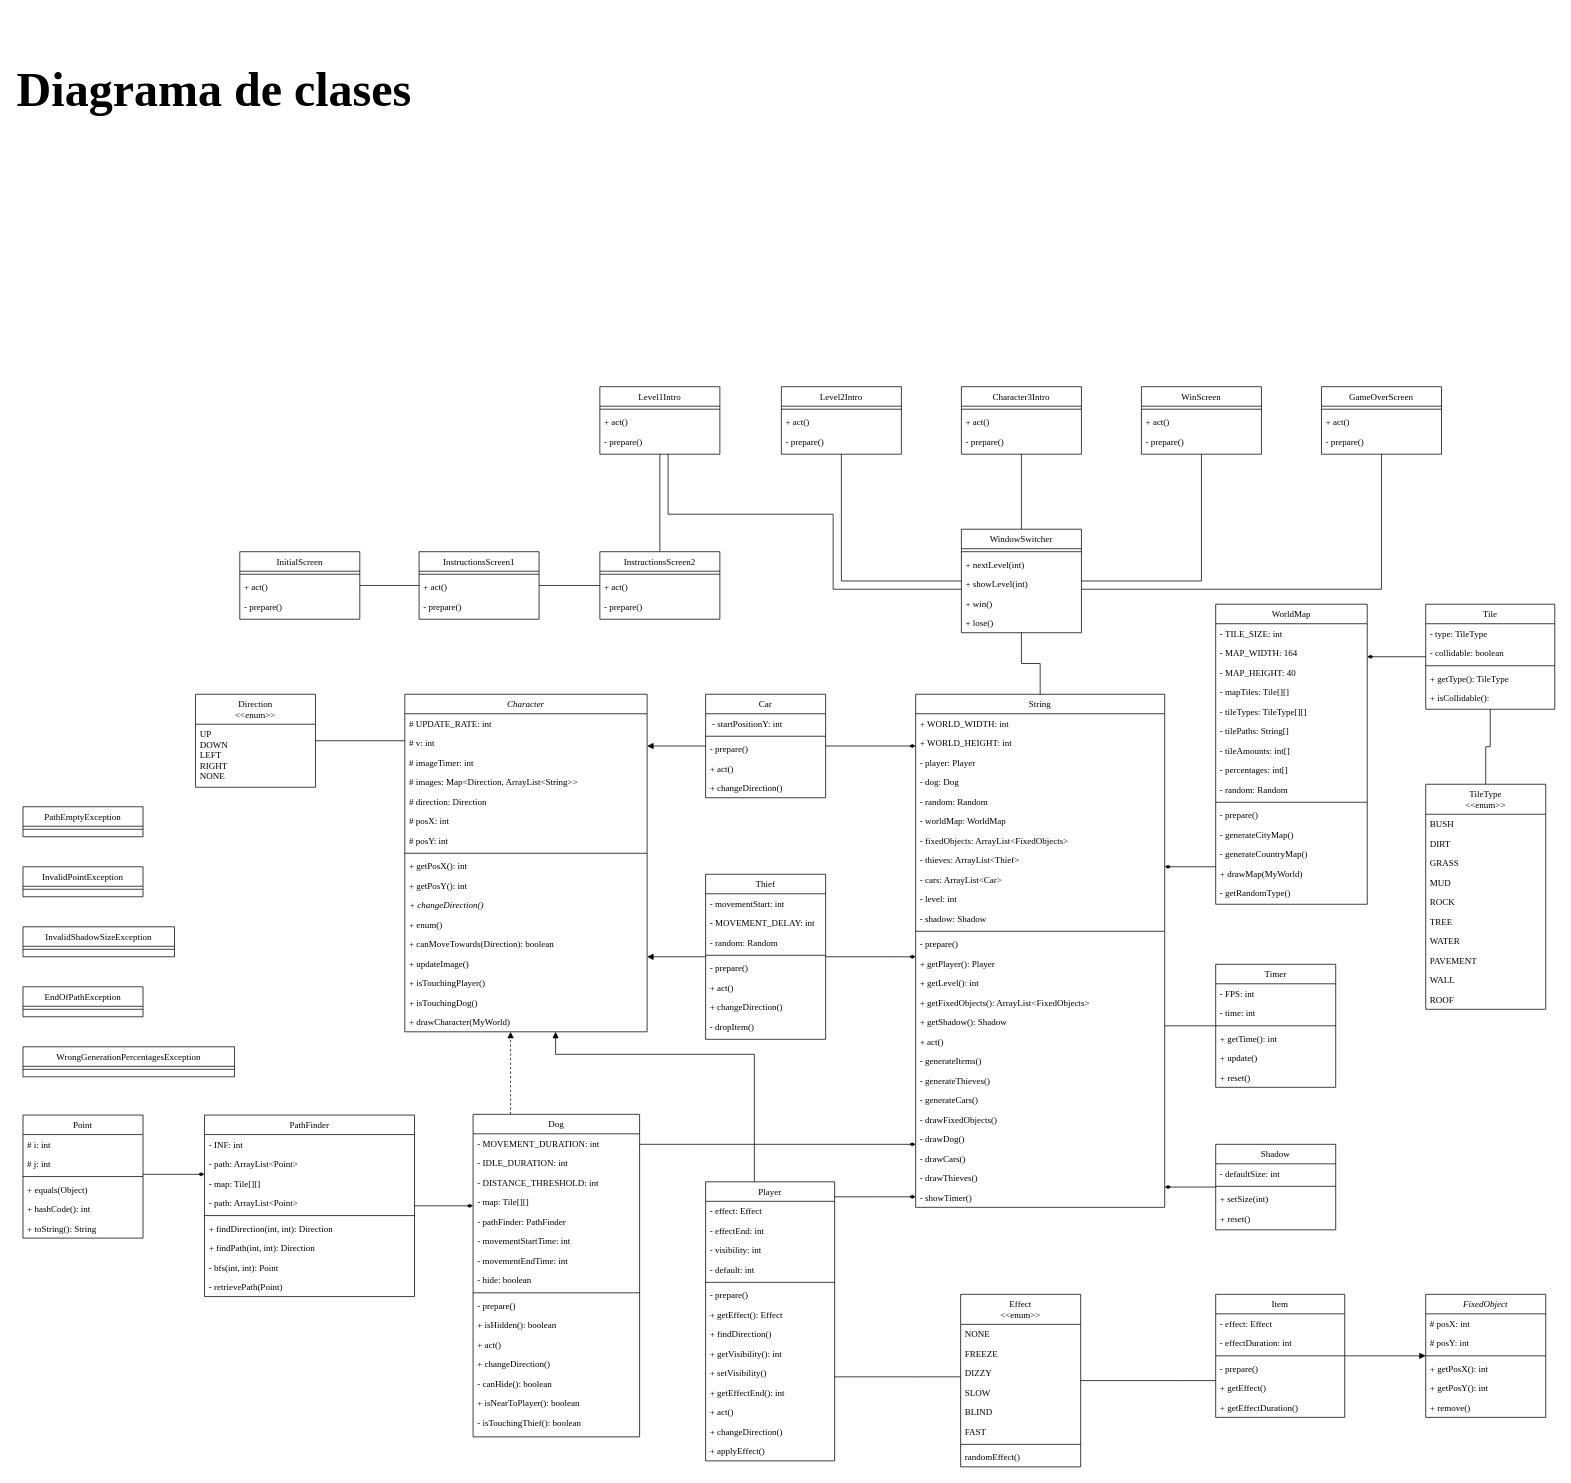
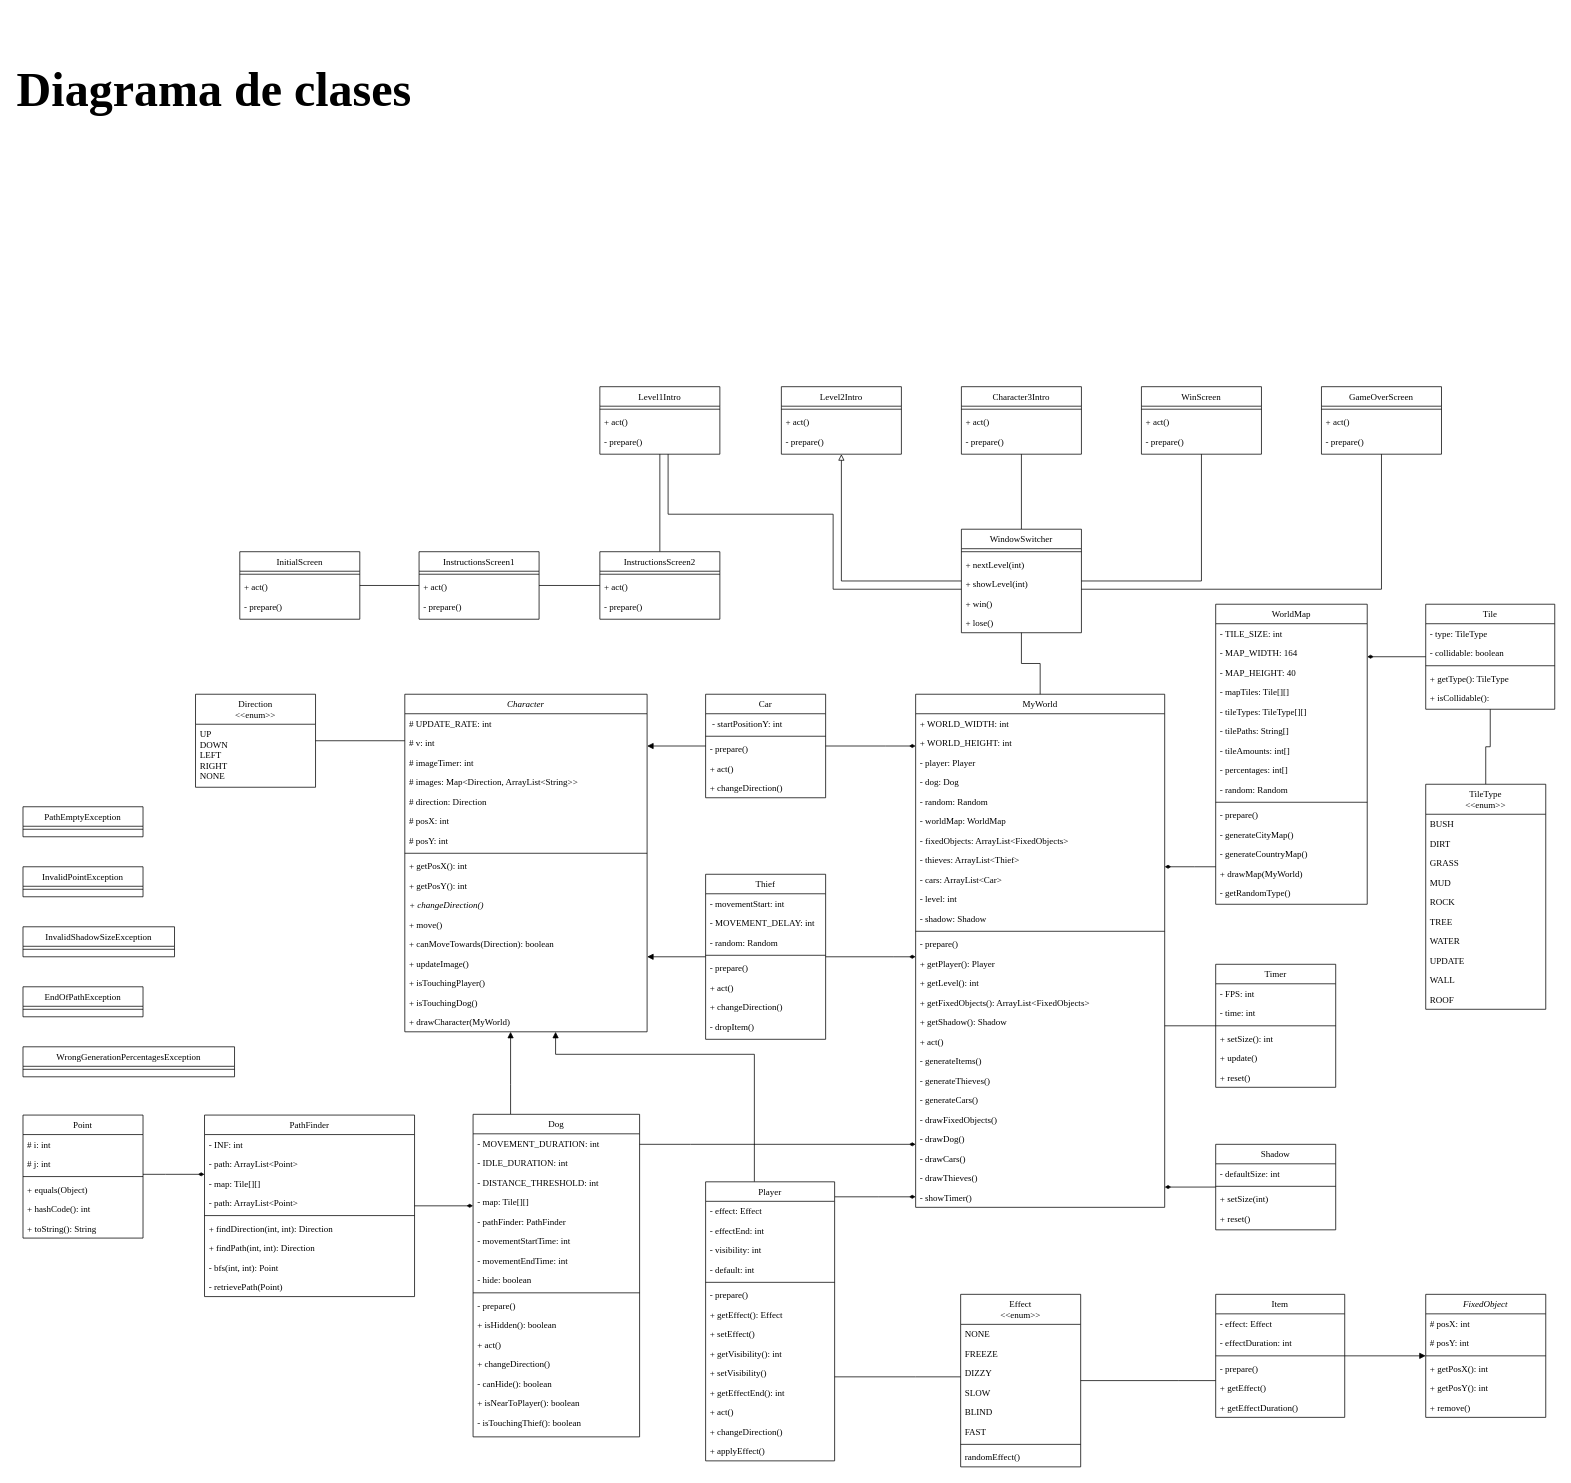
(841, 459) -> (841, 461)
(1040, 704) -> (1040, 704)
(428, 925) -> (428, 925)
(1450, 961) -> (1445, 961)
(1254, 1039) -> (1254, 1039)
(510, 1076) -> (510, 1076)
(748, 1334) -> (741, 1334)
